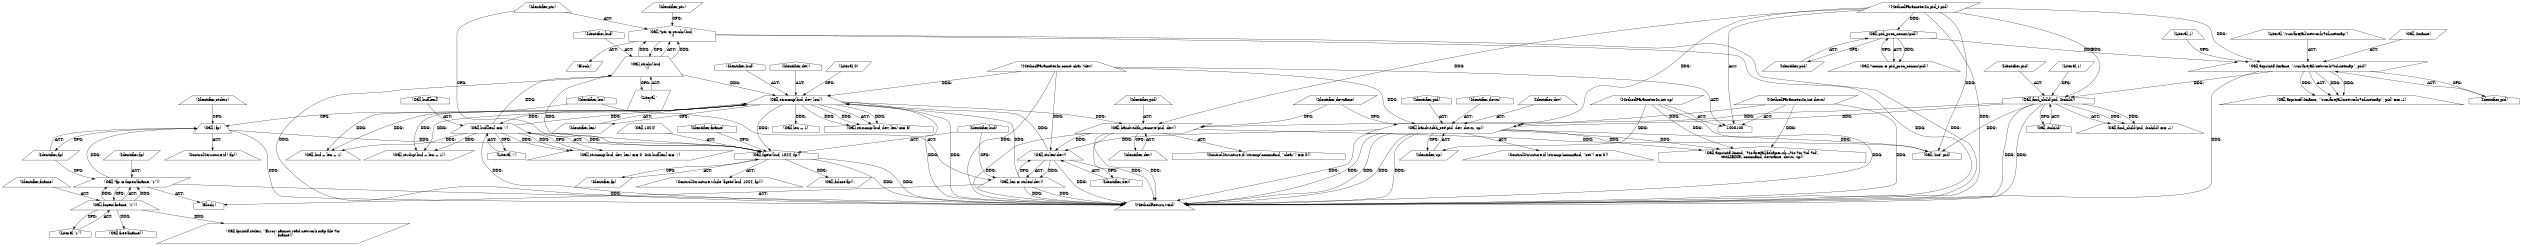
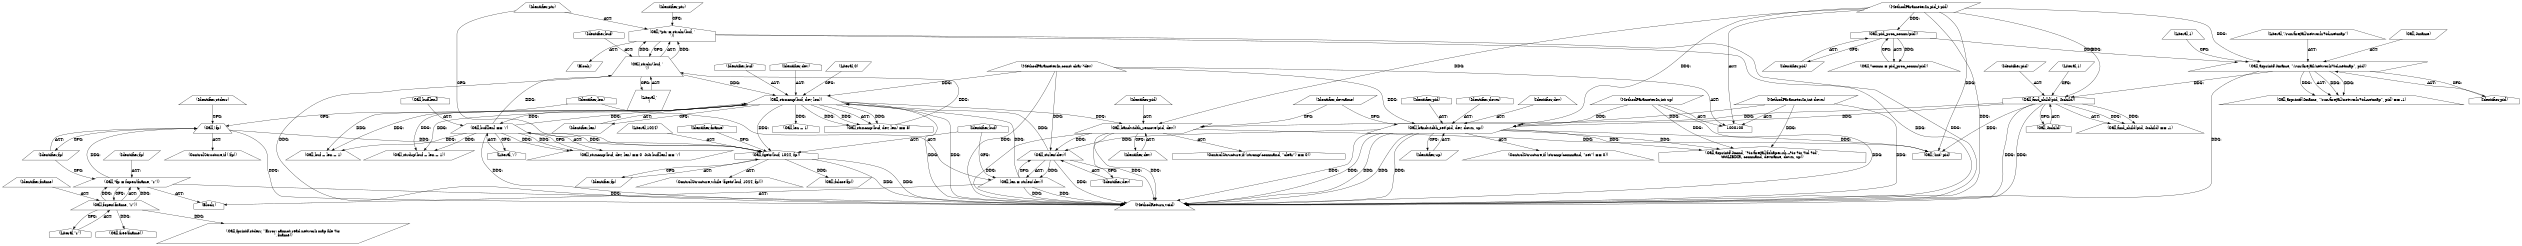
(645, 128) -> (645, 128)
(607, 138) -> (861, 78)
(1556, 145) -> (1587, 119)
